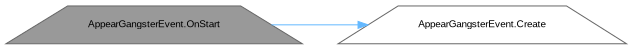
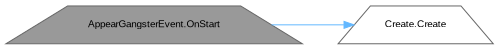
(482, 25) -> (416, 25)
